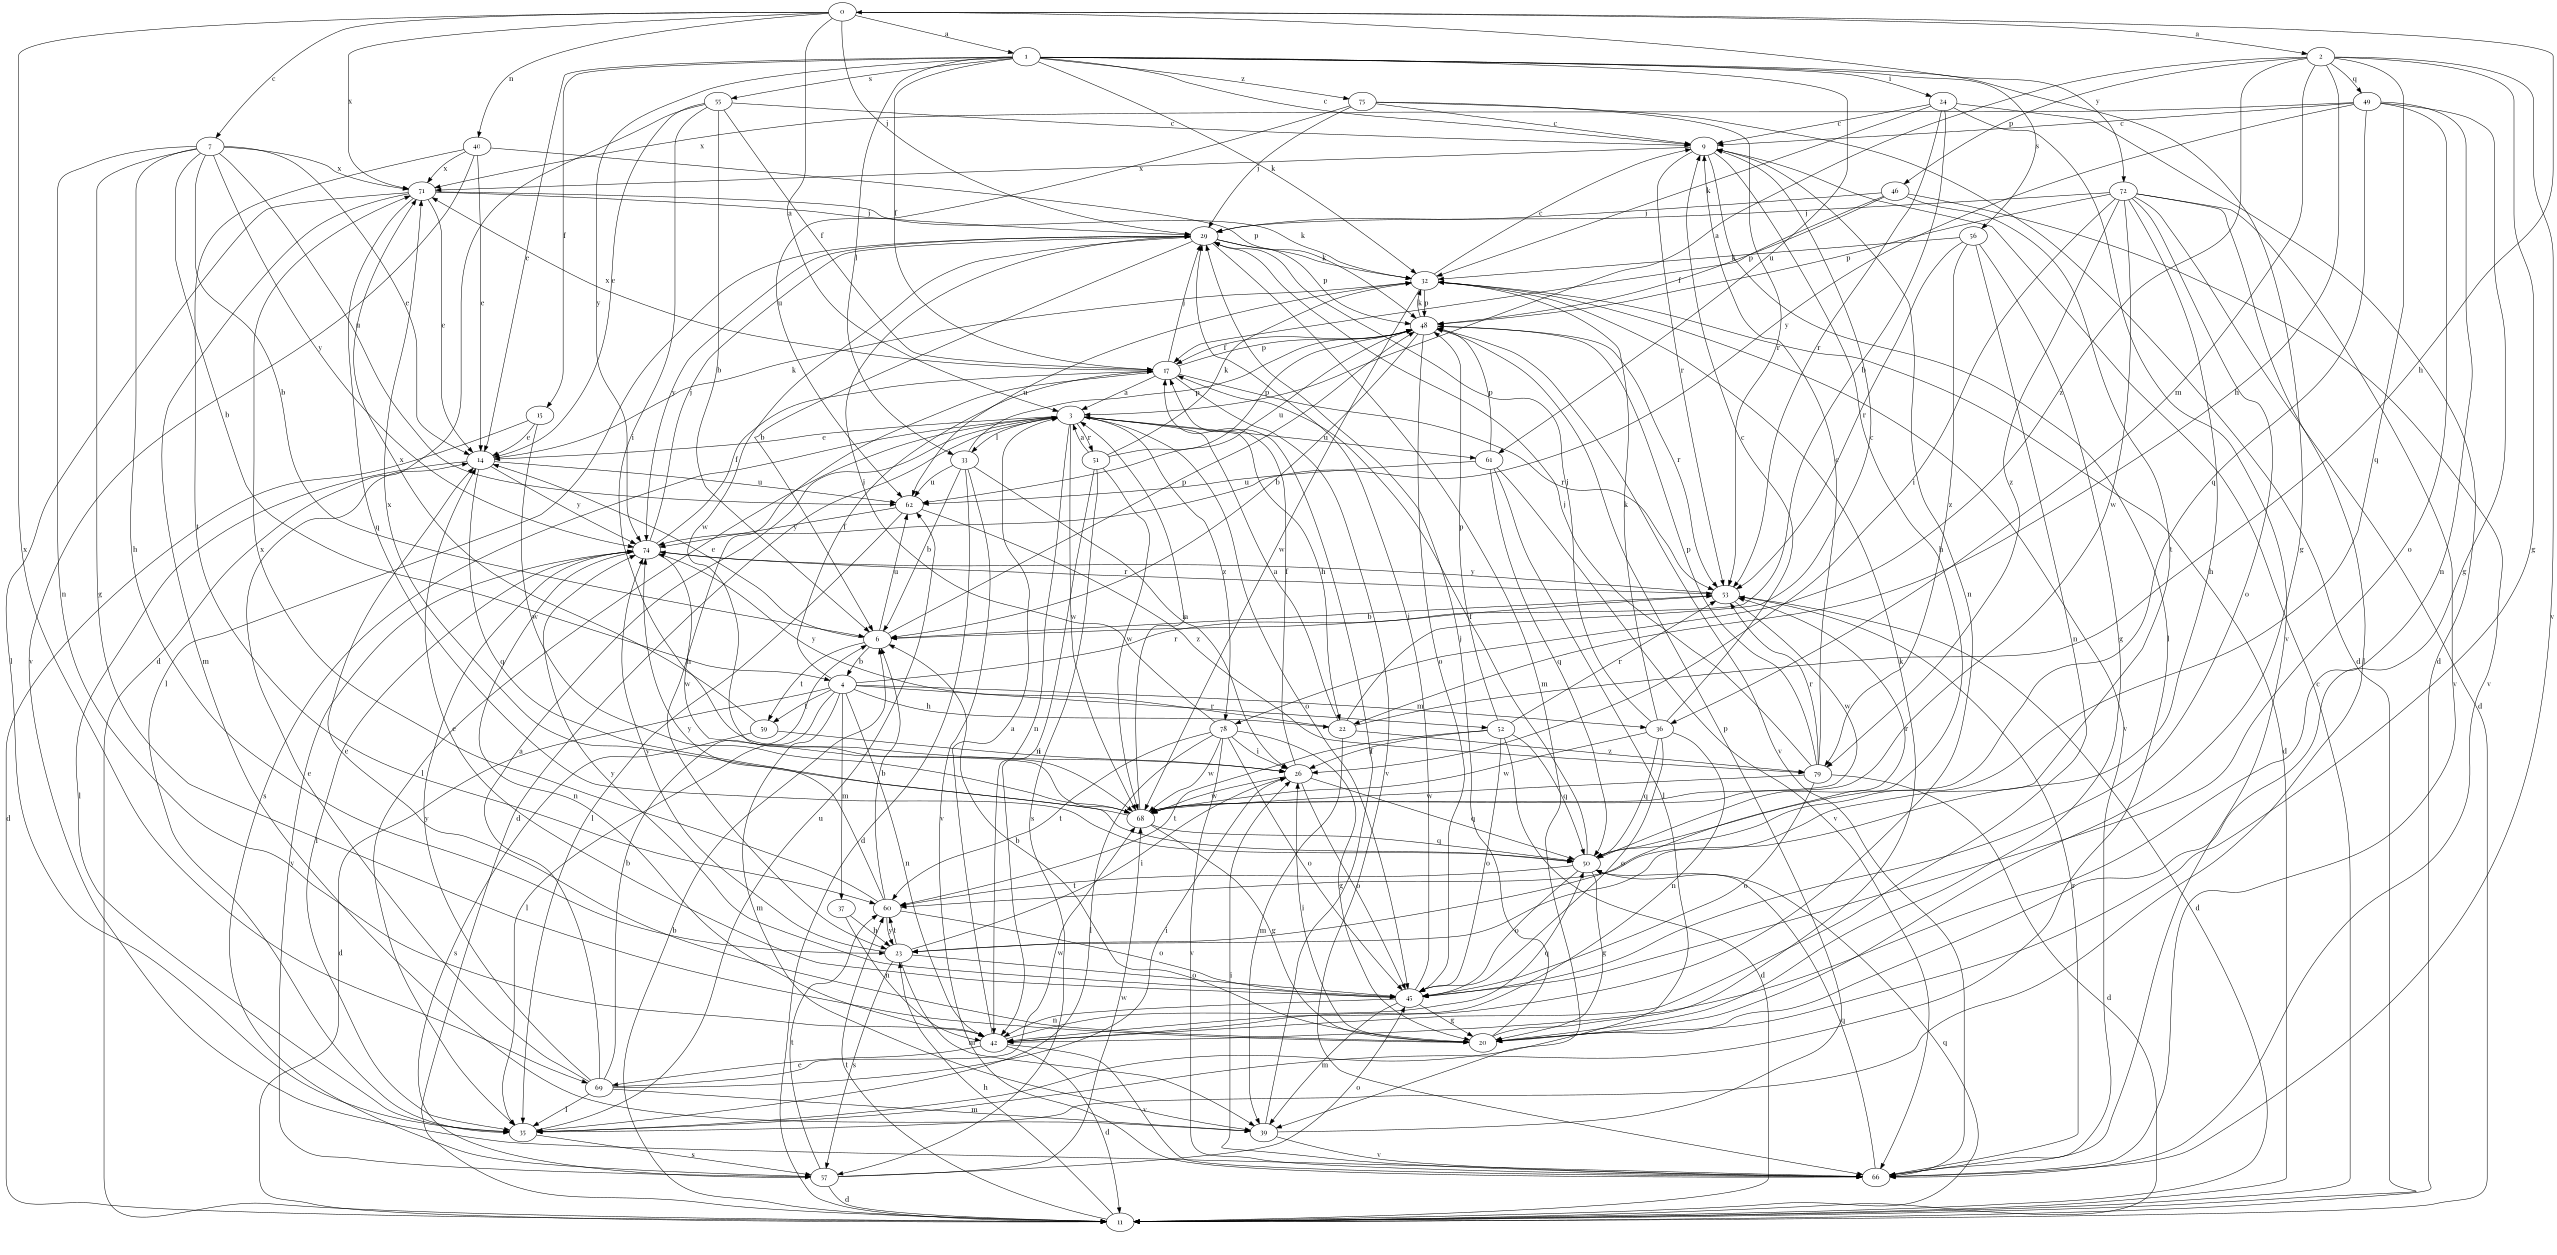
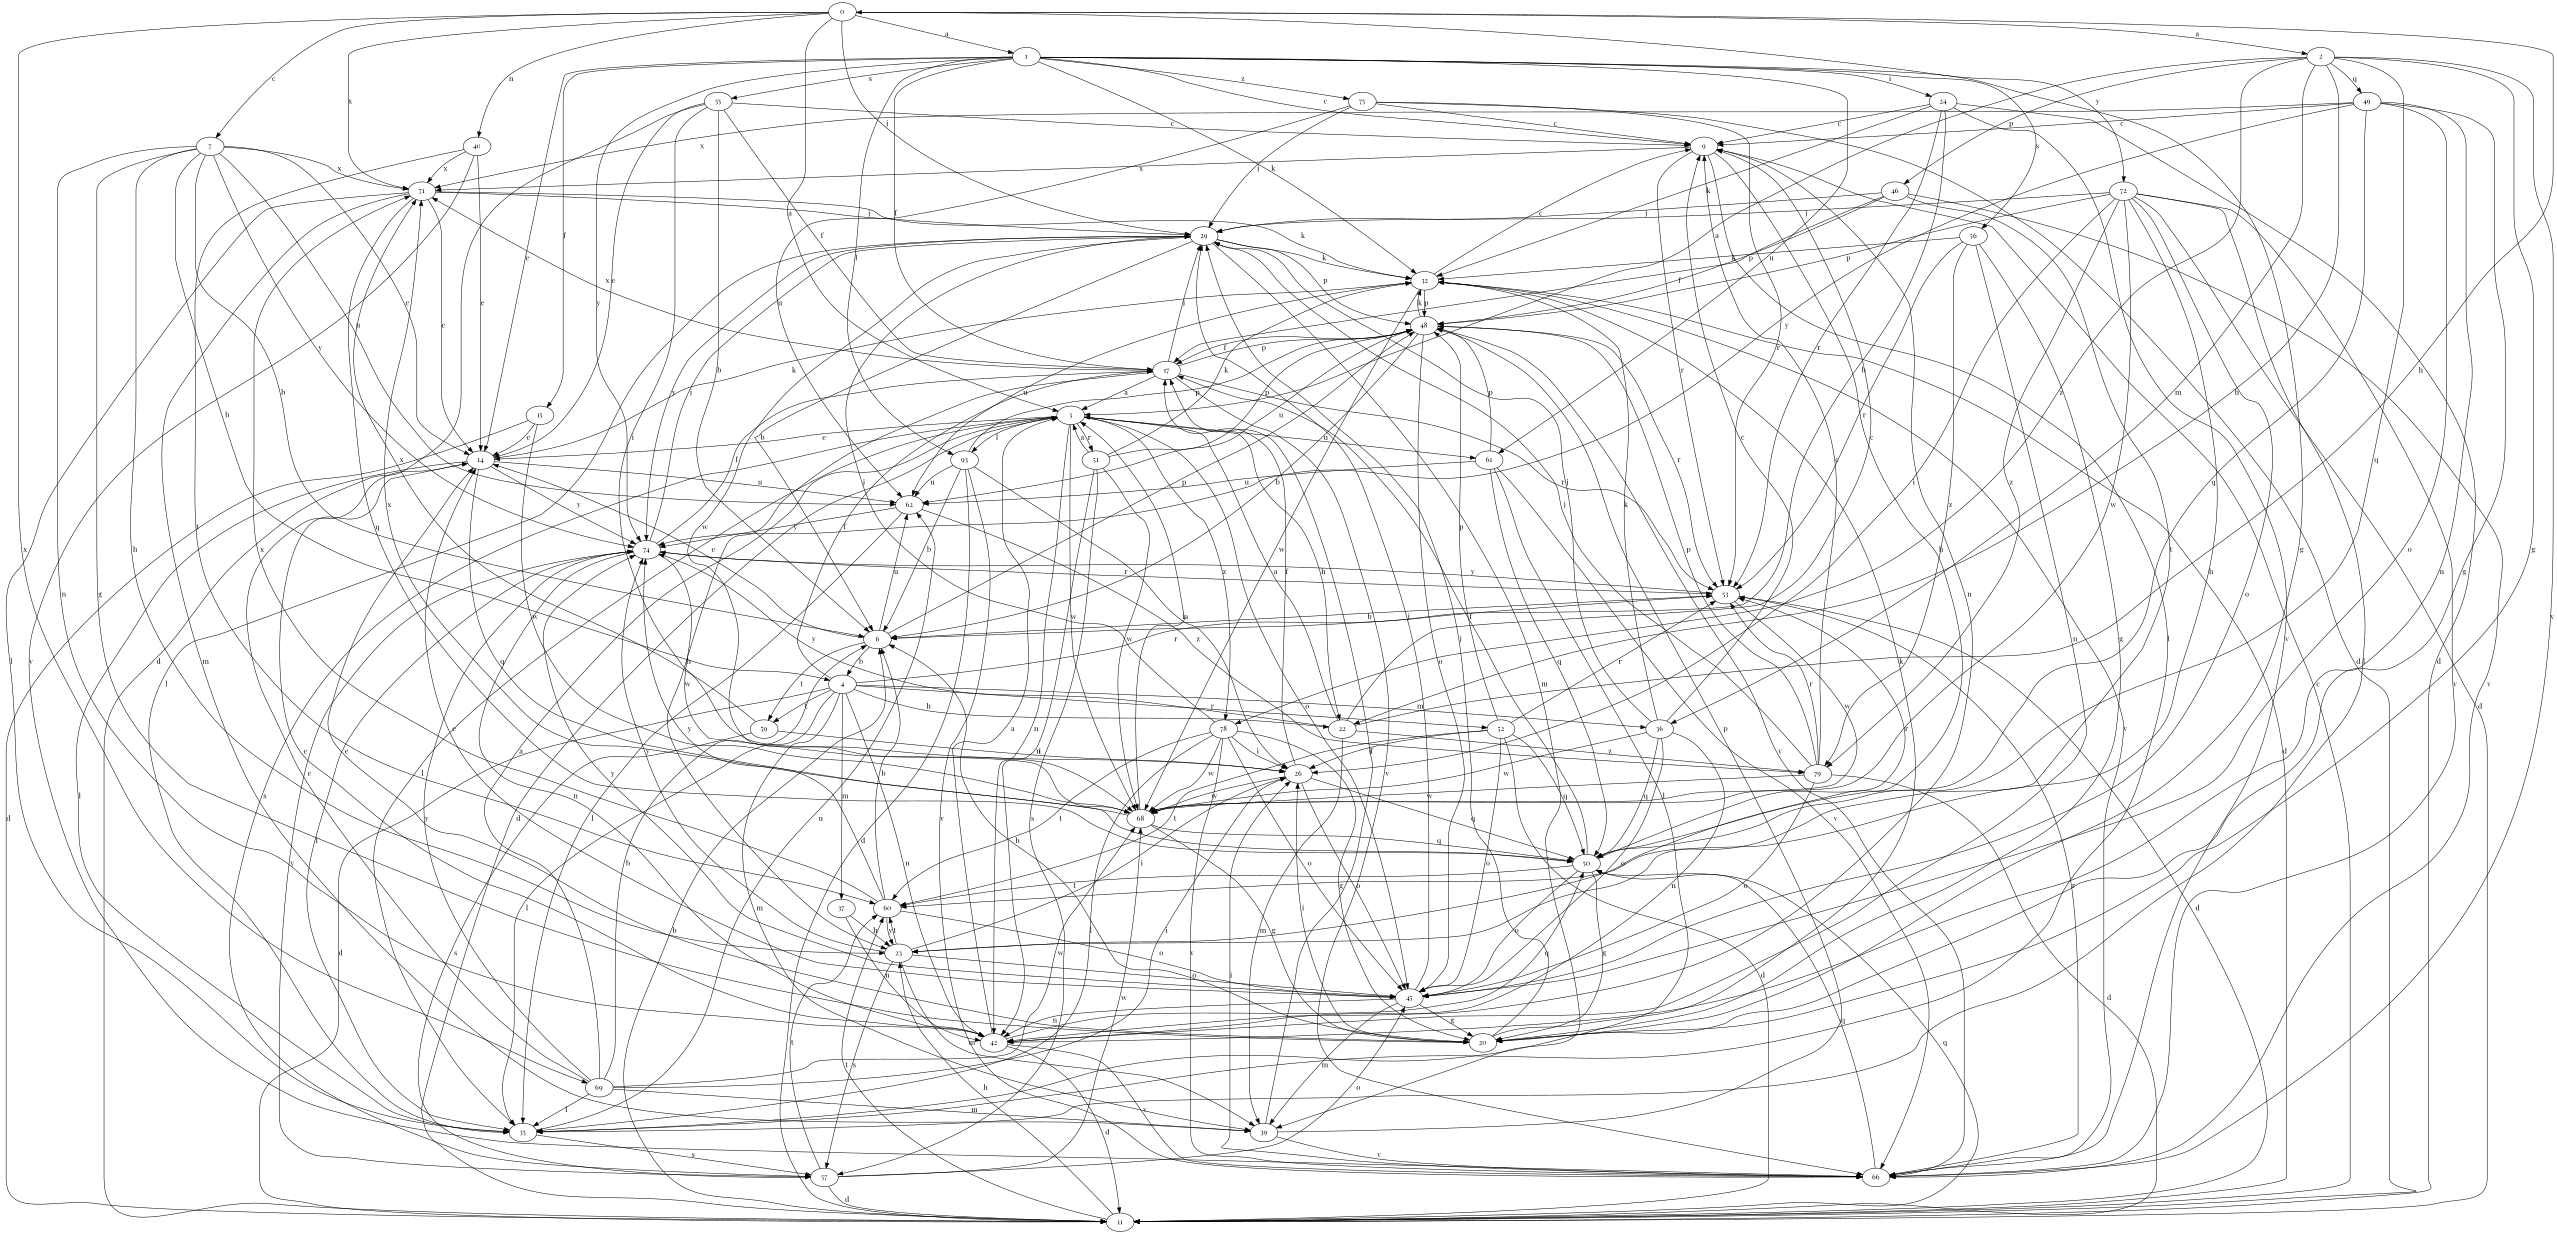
(964, 191) -> none
(965, 460) -> (965, 460)
(799, 1061) -> (435, 857)
